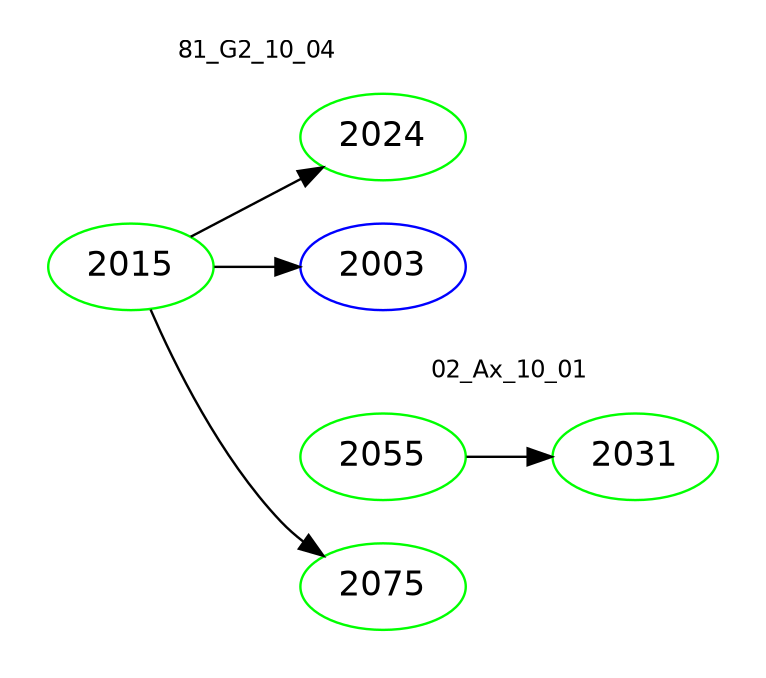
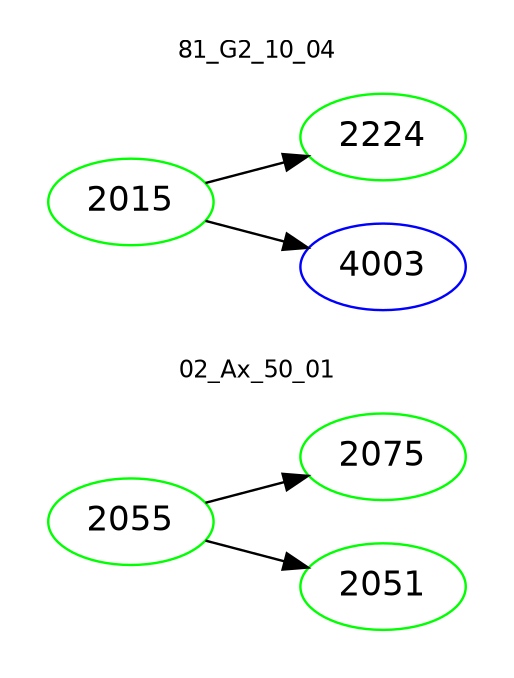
(383, 137) -> (383, 137)
(383, 267) -> (383, 267)
(509, 371) -> (257, 371)
(215, 434) -> (245, 492)
(635, 457) -> (383, 587)
